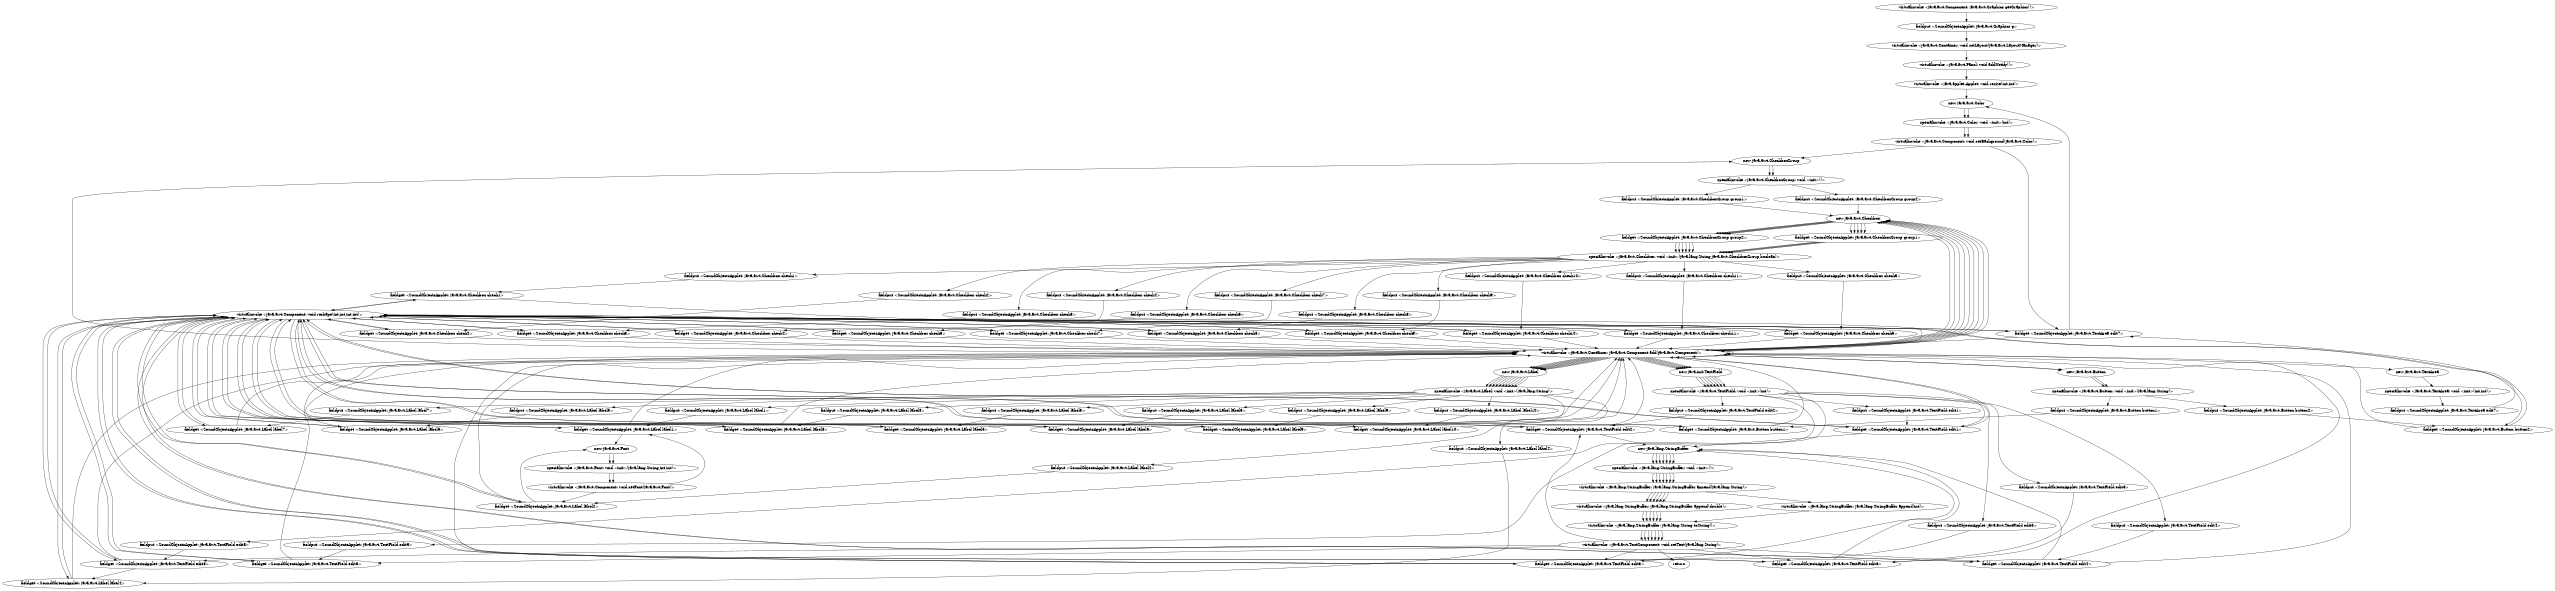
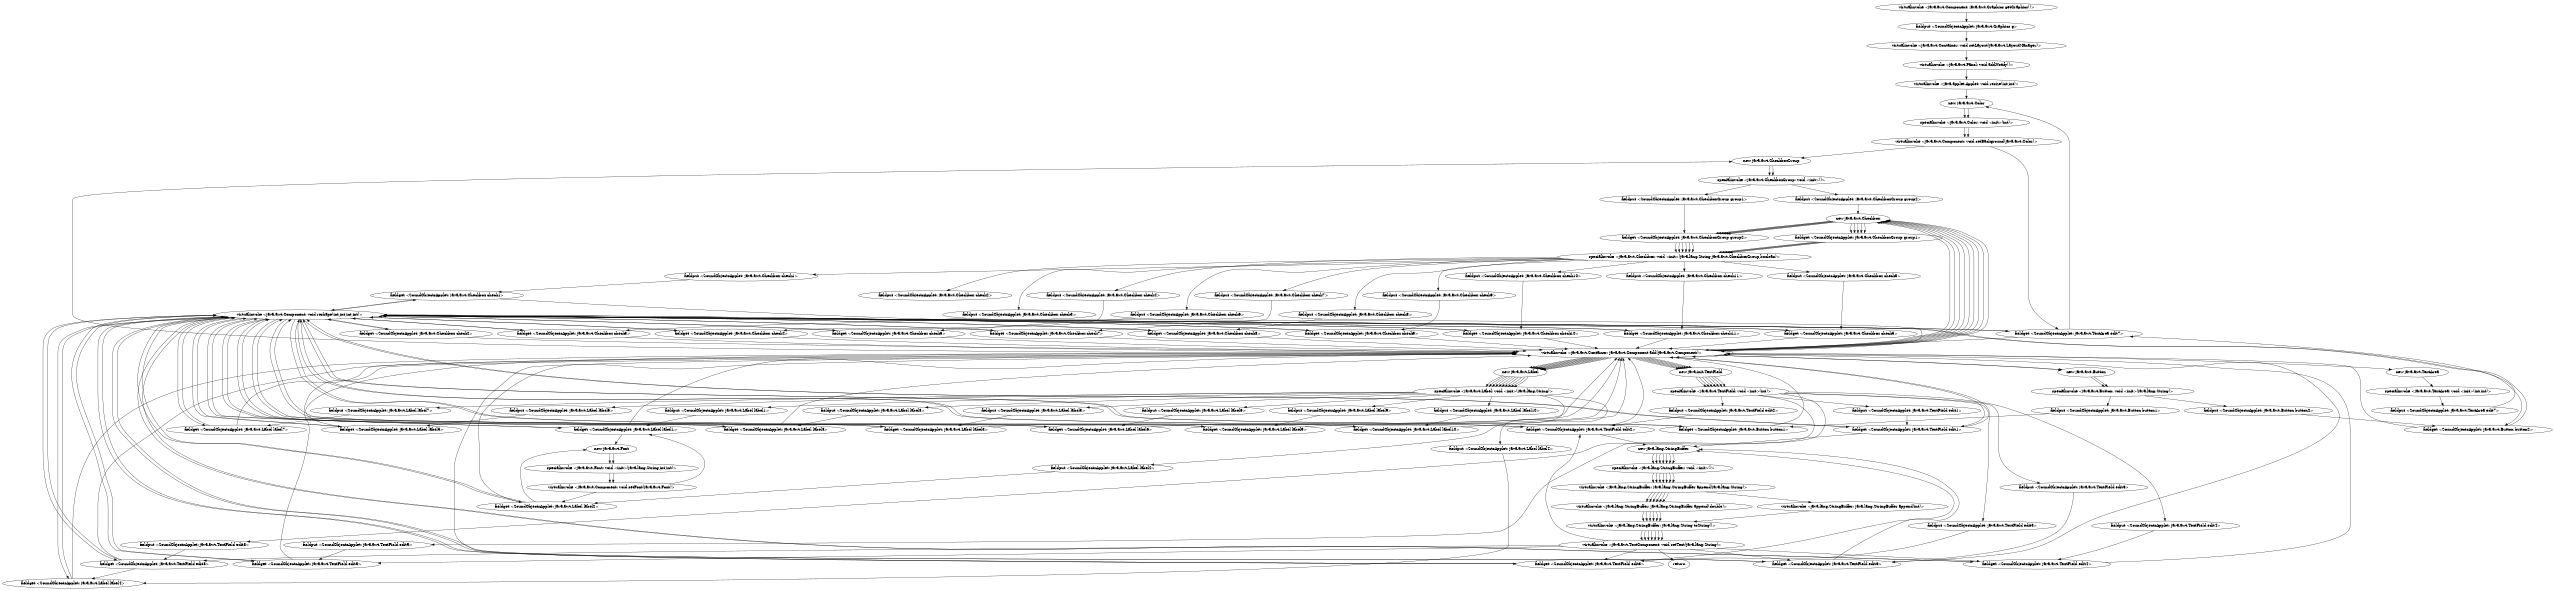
(1776, 210) -> (1684, 217)
(677, 315) -> none
(1908, 463) -> none
